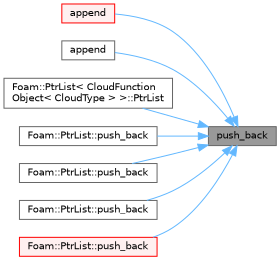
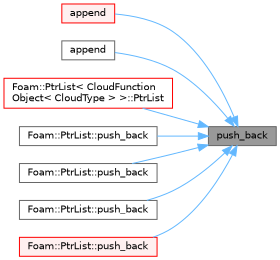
(88, 93) -> (88, 93)
